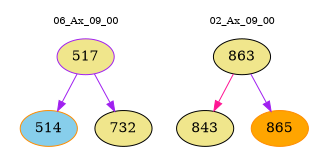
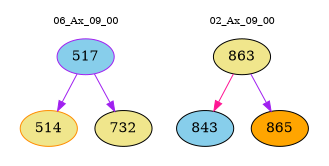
(86, 57) -> (86, 57)
(49, 128) -> (49, 128)
(205, 128) -> (205, 128)
(280, 128) -> (280, 128)
